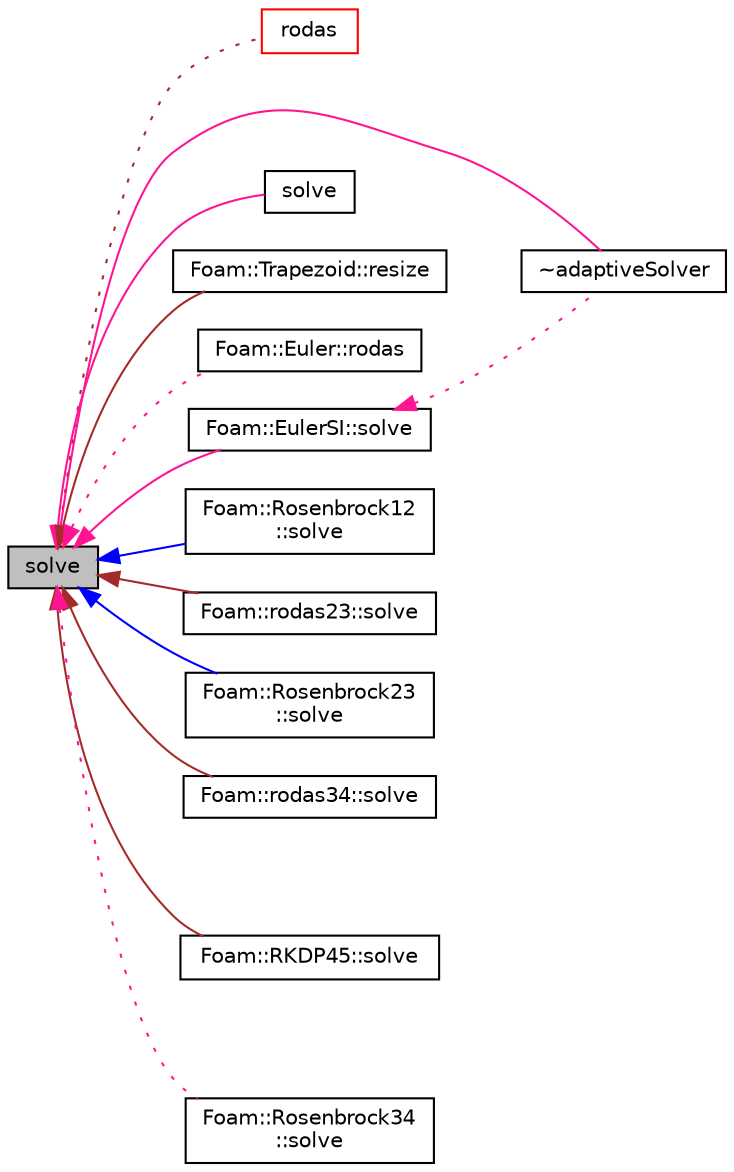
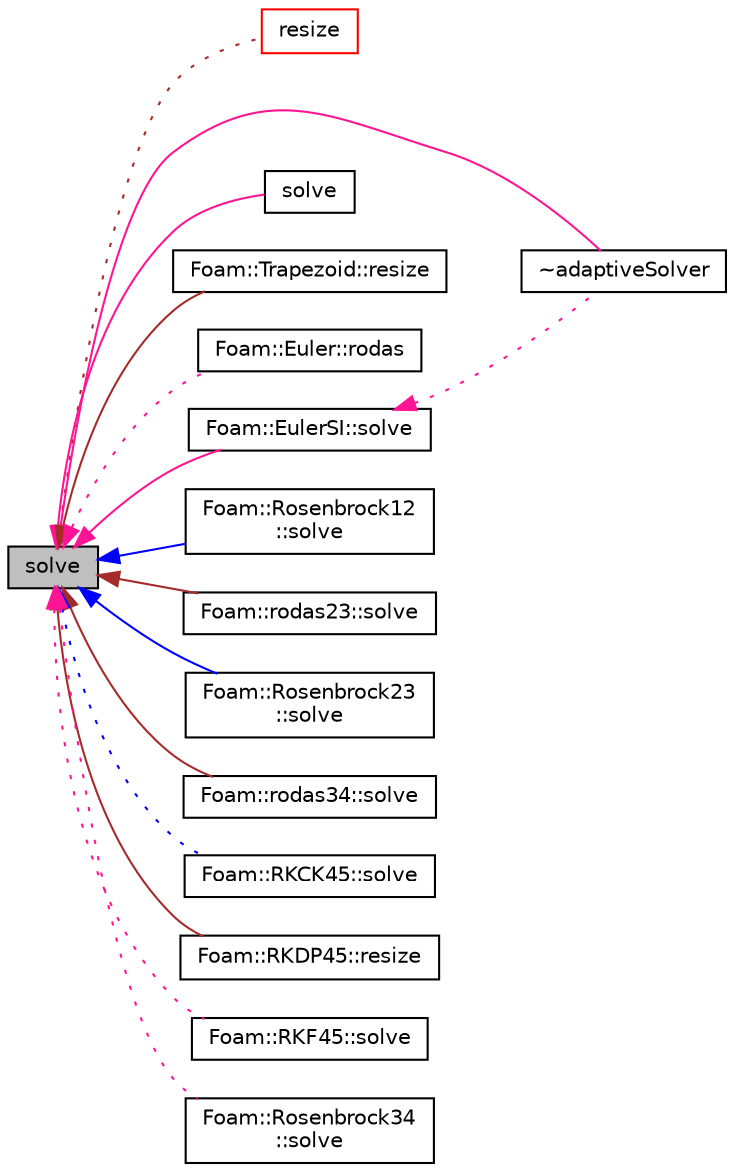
(310, 31) -> (310, 31)
none -> (310, 876)
(310, 958) -> (310, 958)
none -> (310, 1039)
